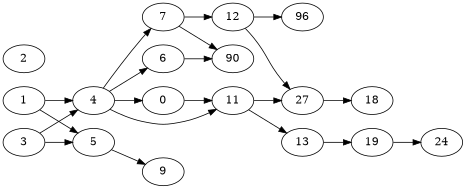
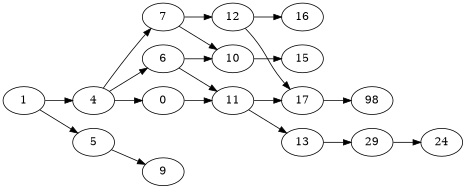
(302, 17) -> (302, 17)
(24, 59) -> none
(233, 59) -> (233, 59)
none -> (302, 59)
(302, 101) -> (302, 101)
(372, 101) -> (372, 101)
(159, 124) -> (195, 78)
(24, 142) -> none
(372, 142) -> (372, 142)
